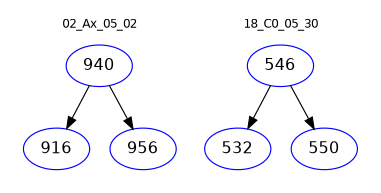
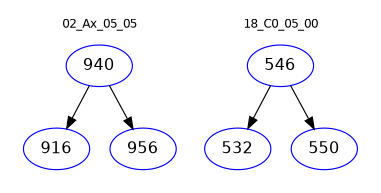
(100, 25) -> (100, 25)
(281, 25) -> (281, 25)
